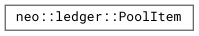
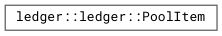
(99, 18) -> (111, 18)
